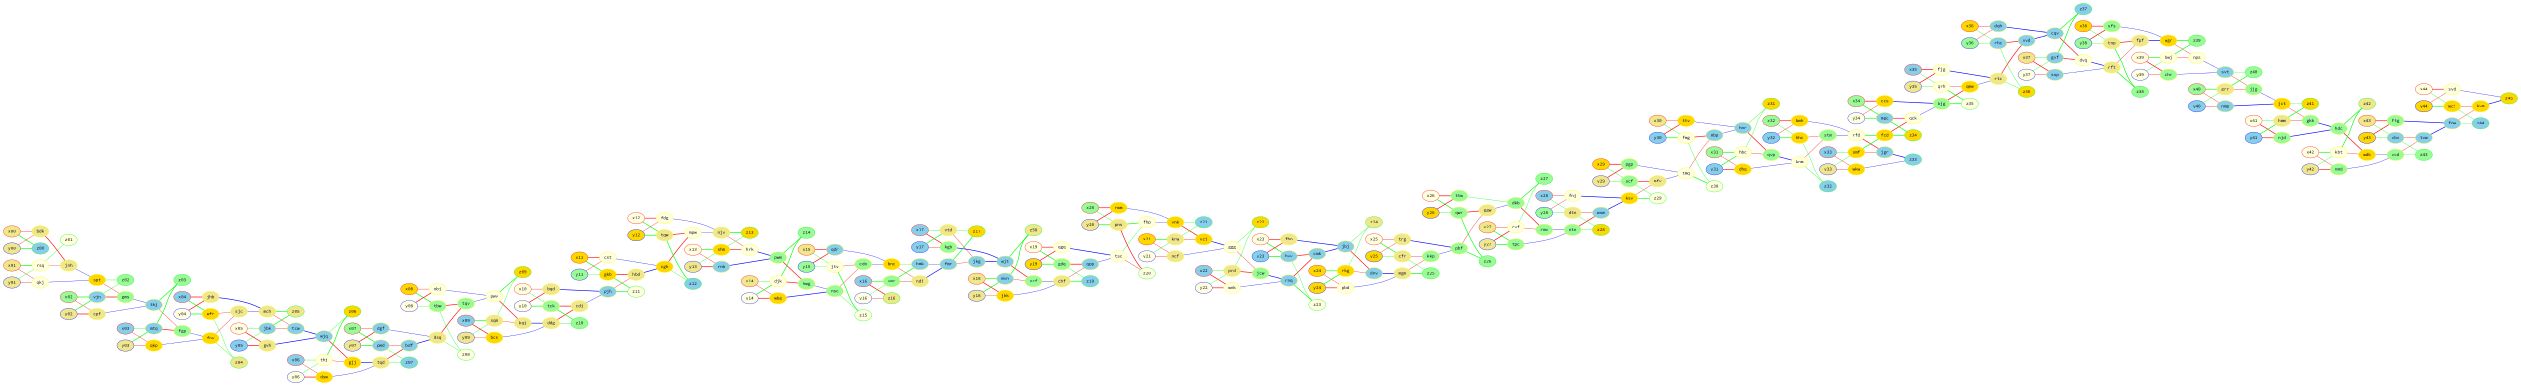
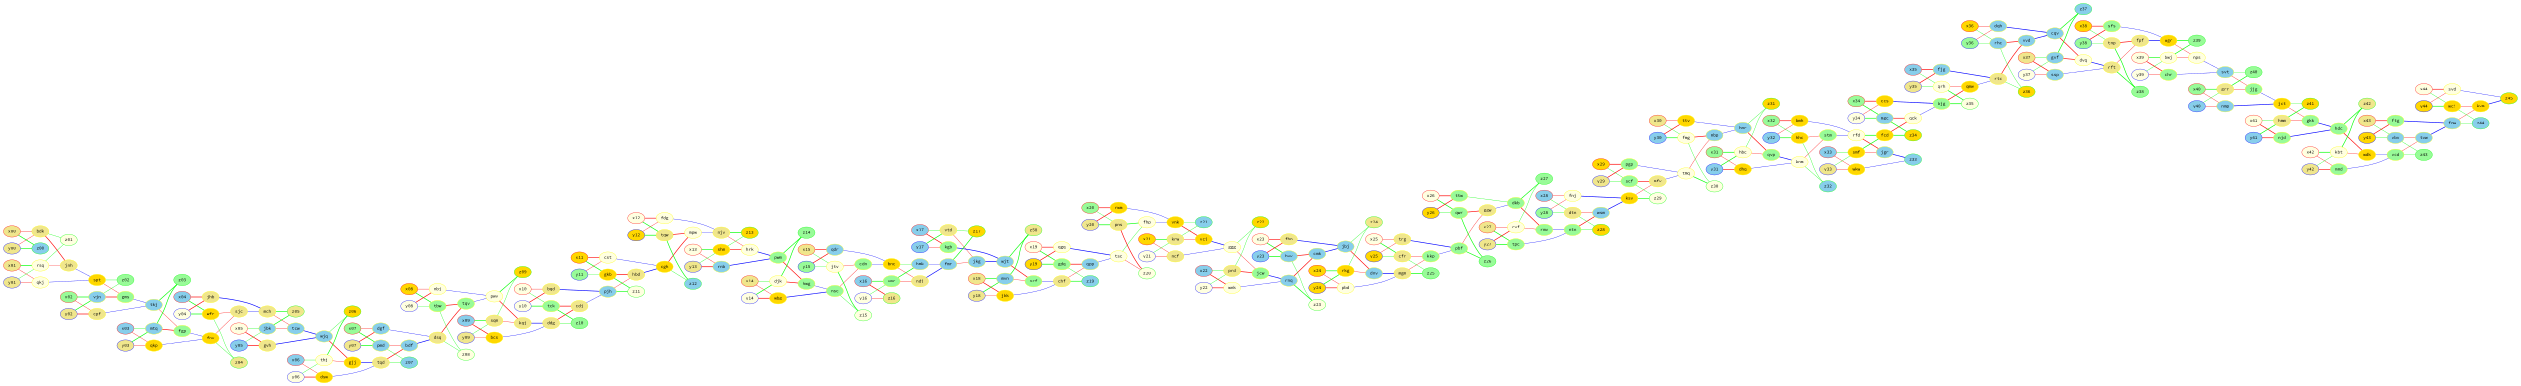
(1941, 70) -> (1941, 70)
none -> (55, 236)
